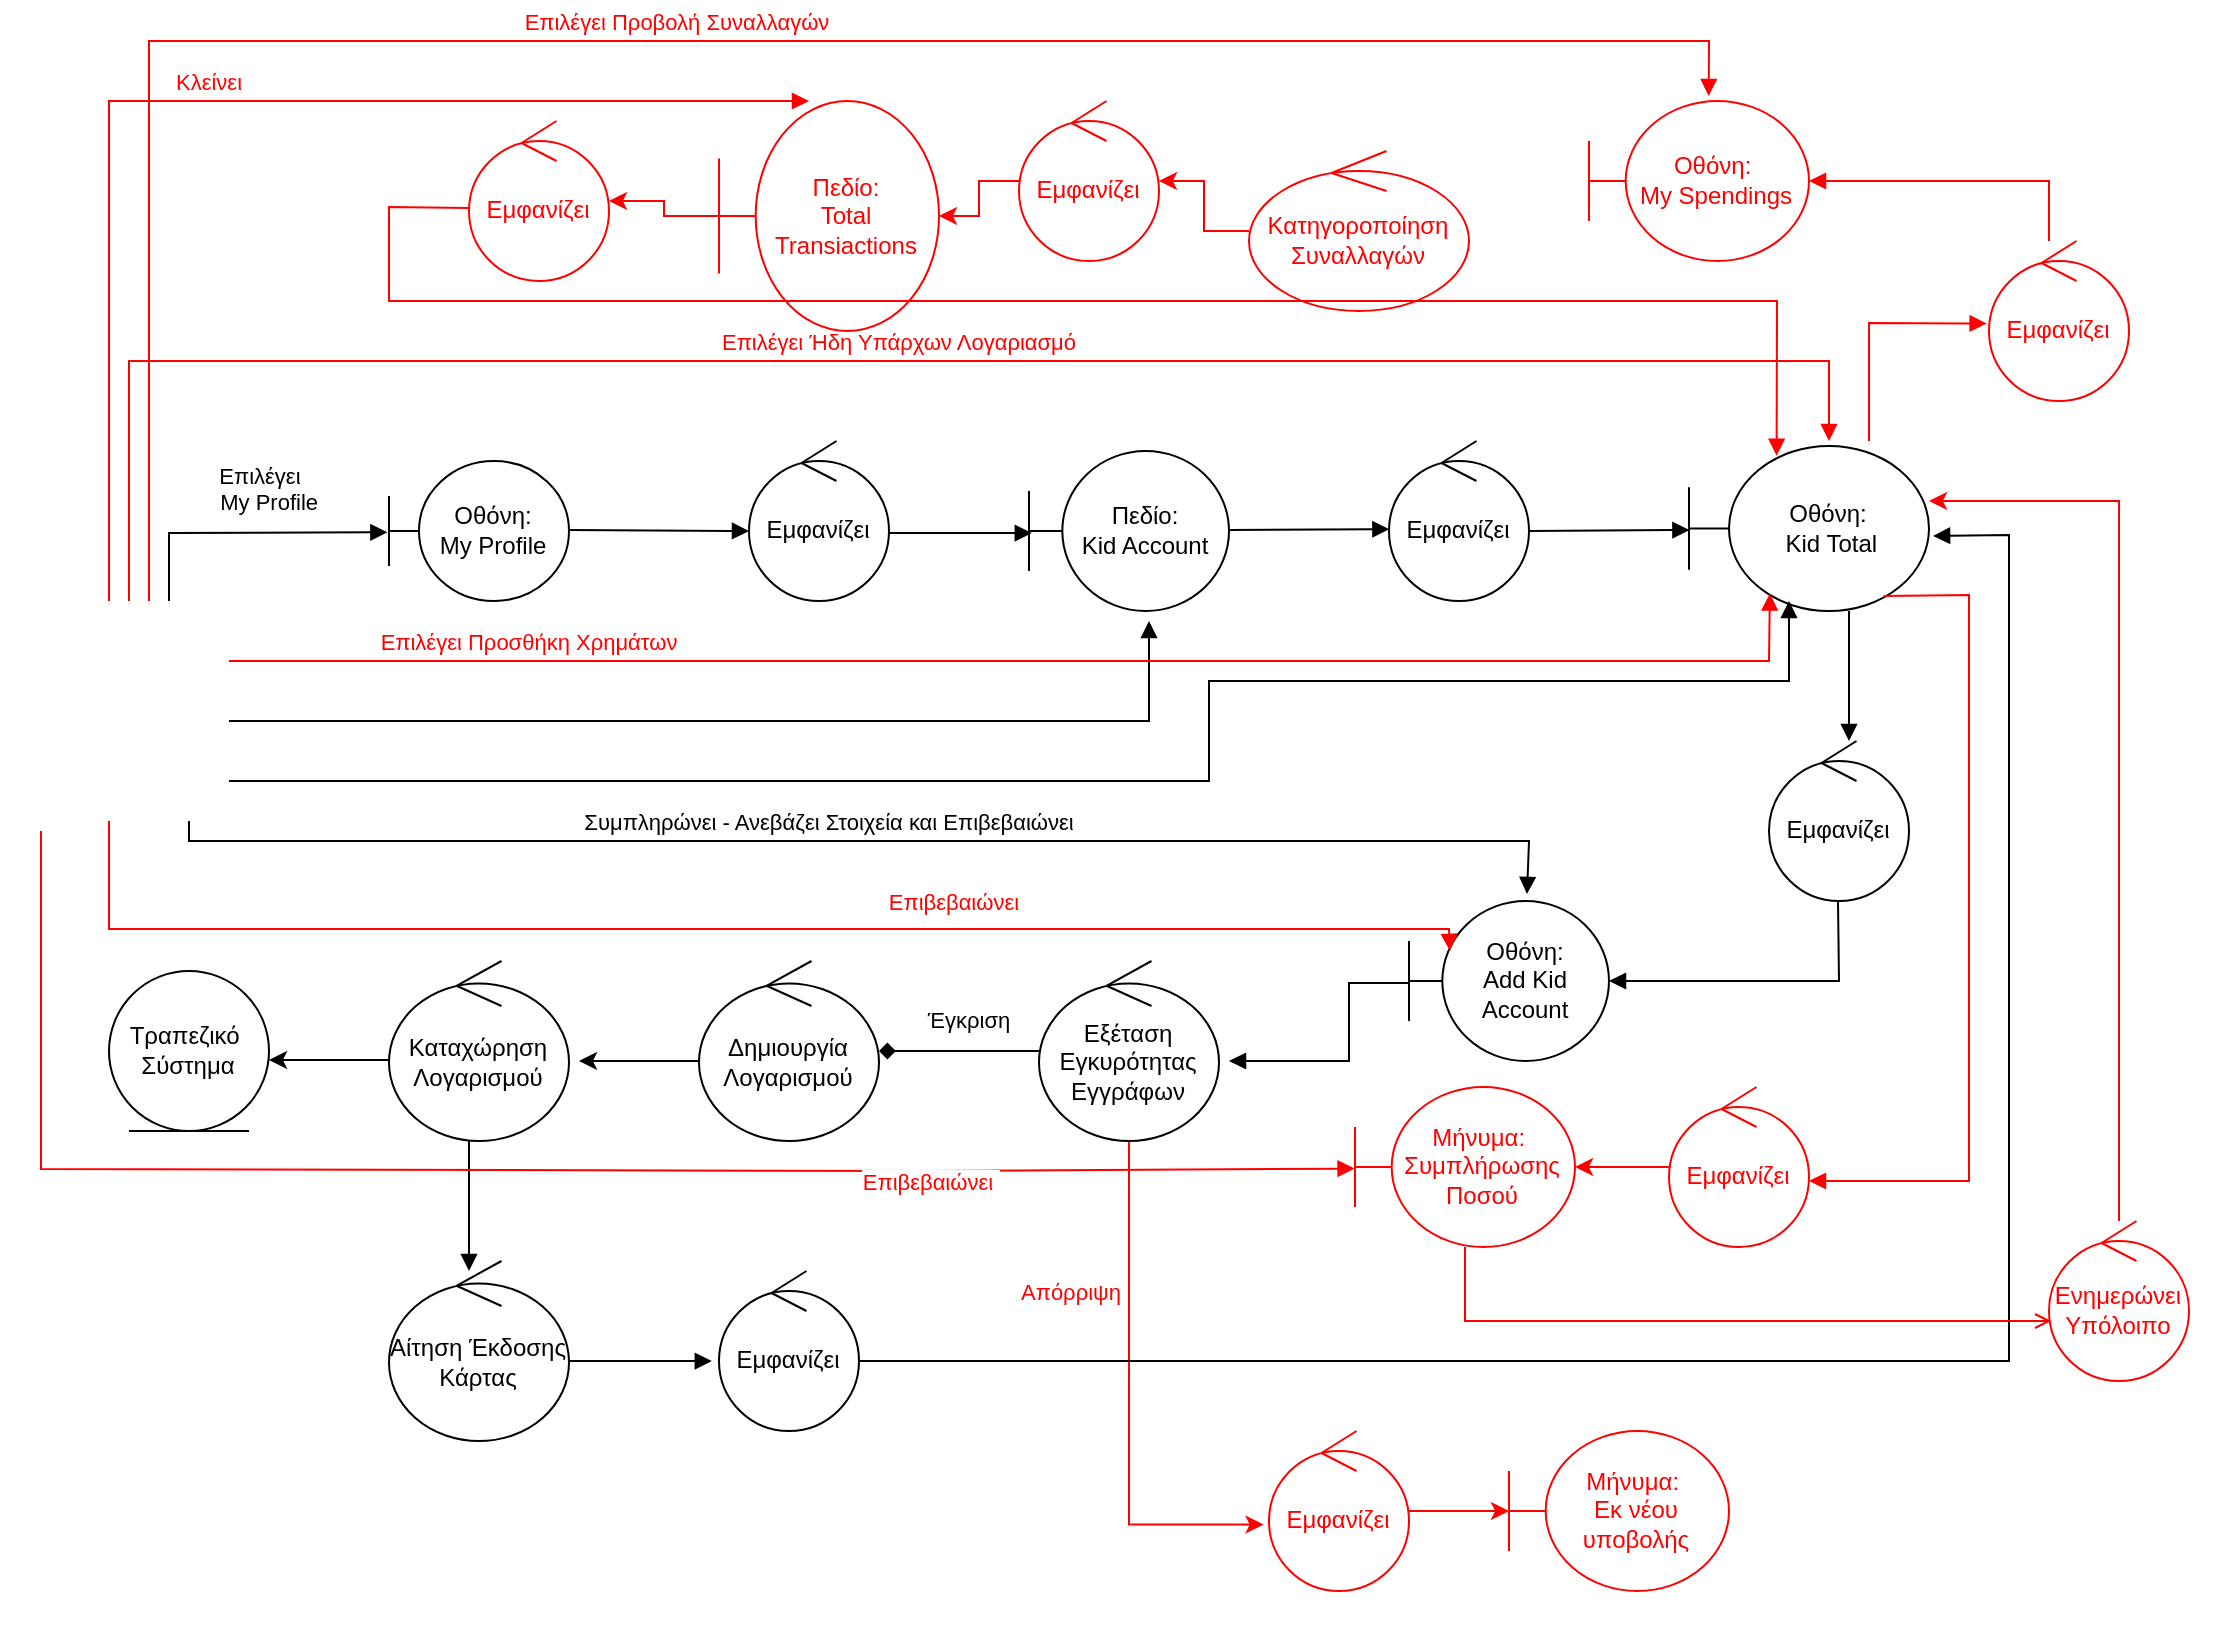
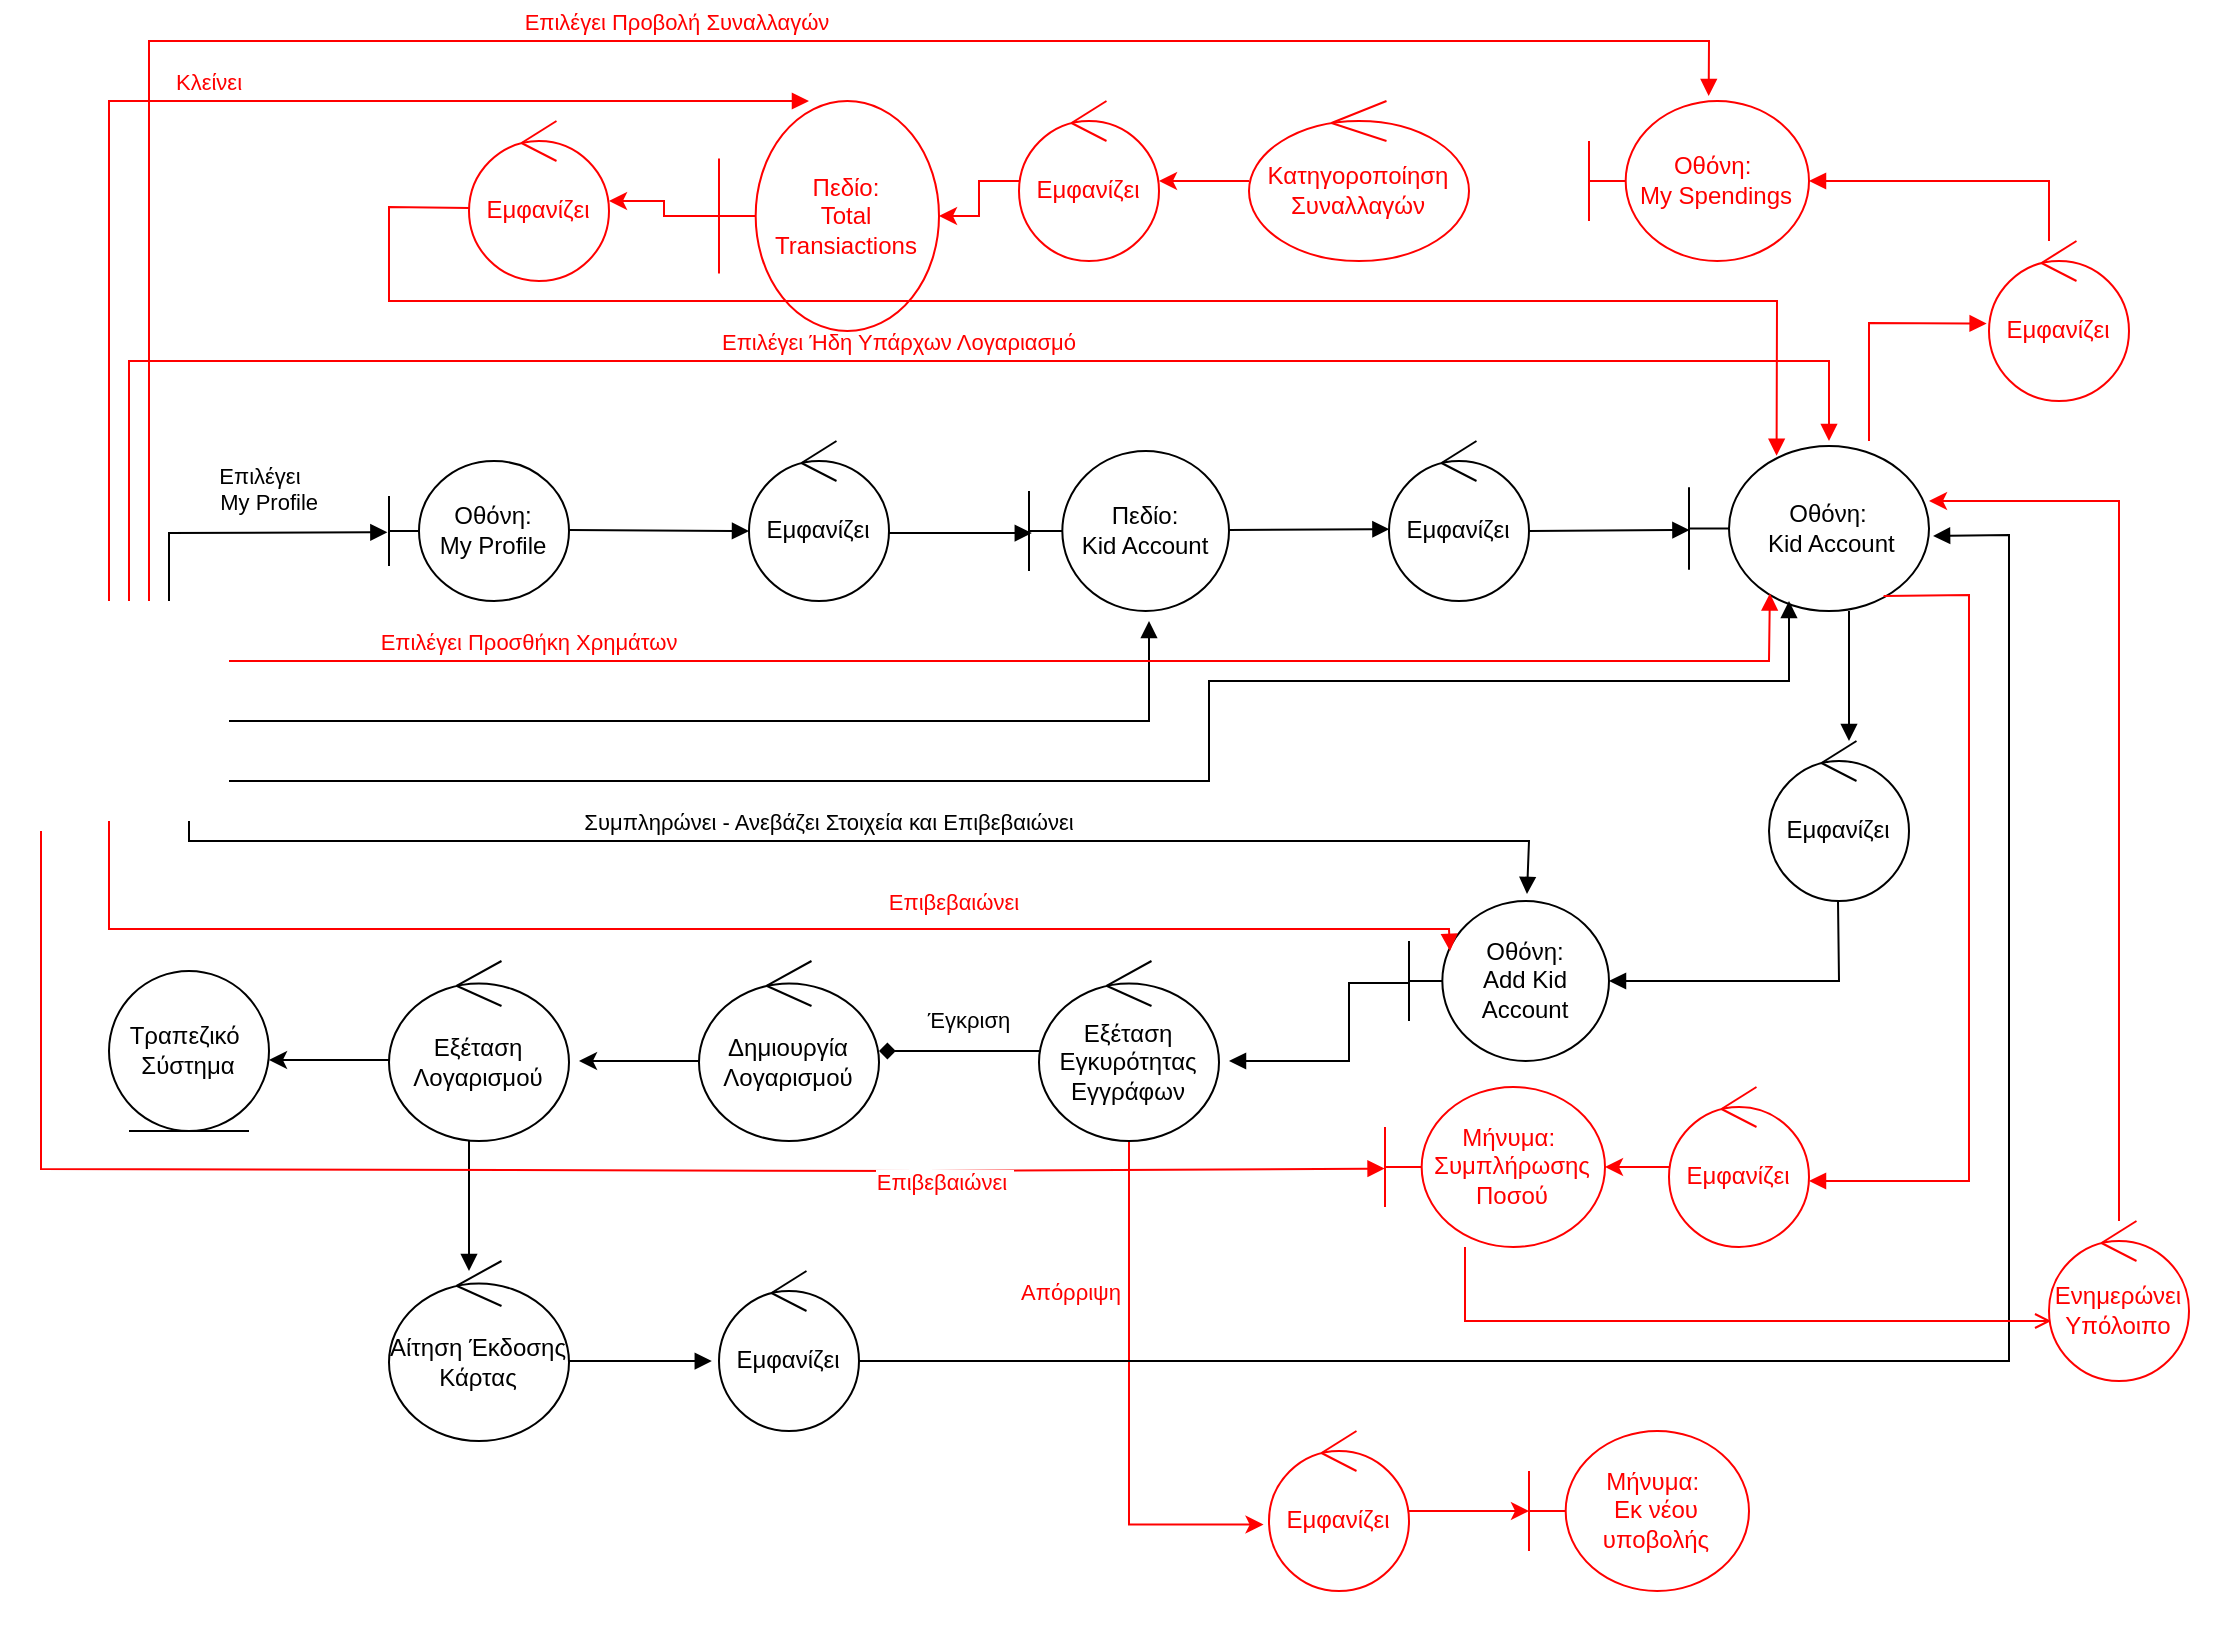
(1359, 231) -> (1359, 181)
(1829, 529) -> (1829, 529)
(479, 1063) -> (479, 1063)
(1465, 1167) -> (1495, 1167)
(1619, 1511) -> (1639, 1511)
